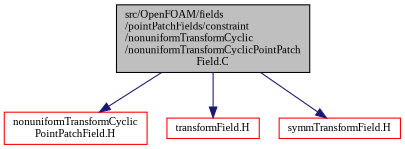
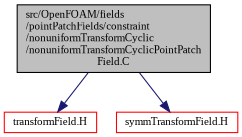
(76, 128) -> none
